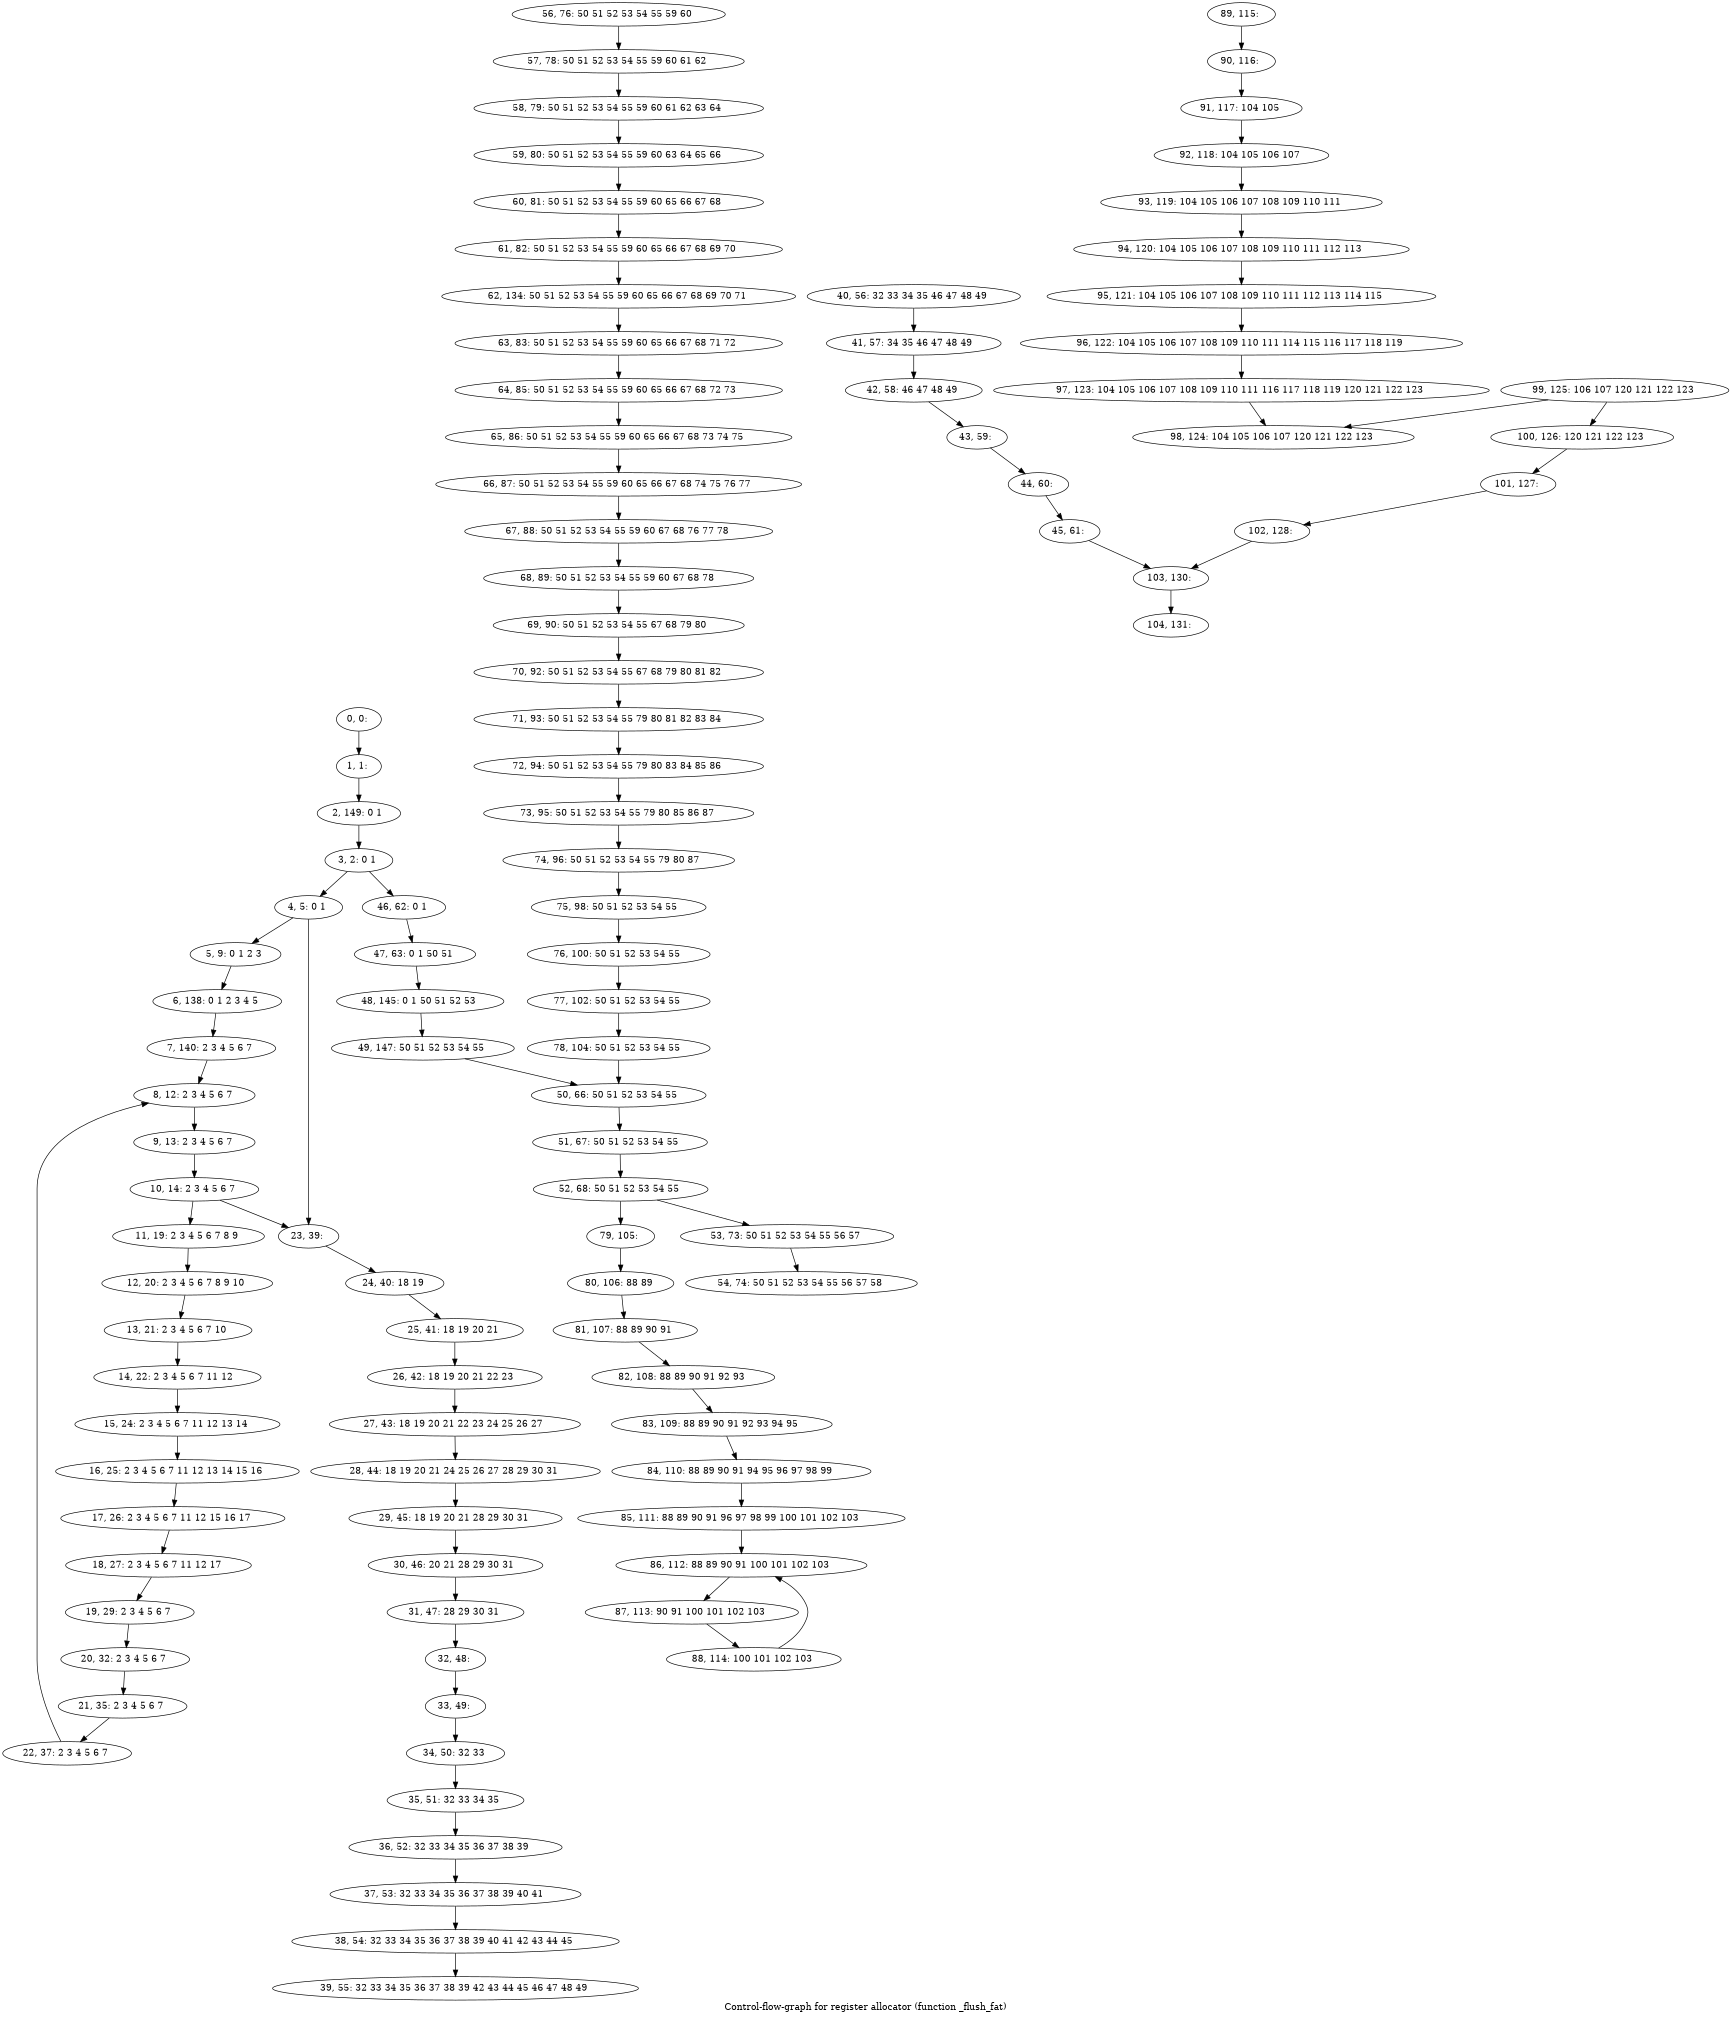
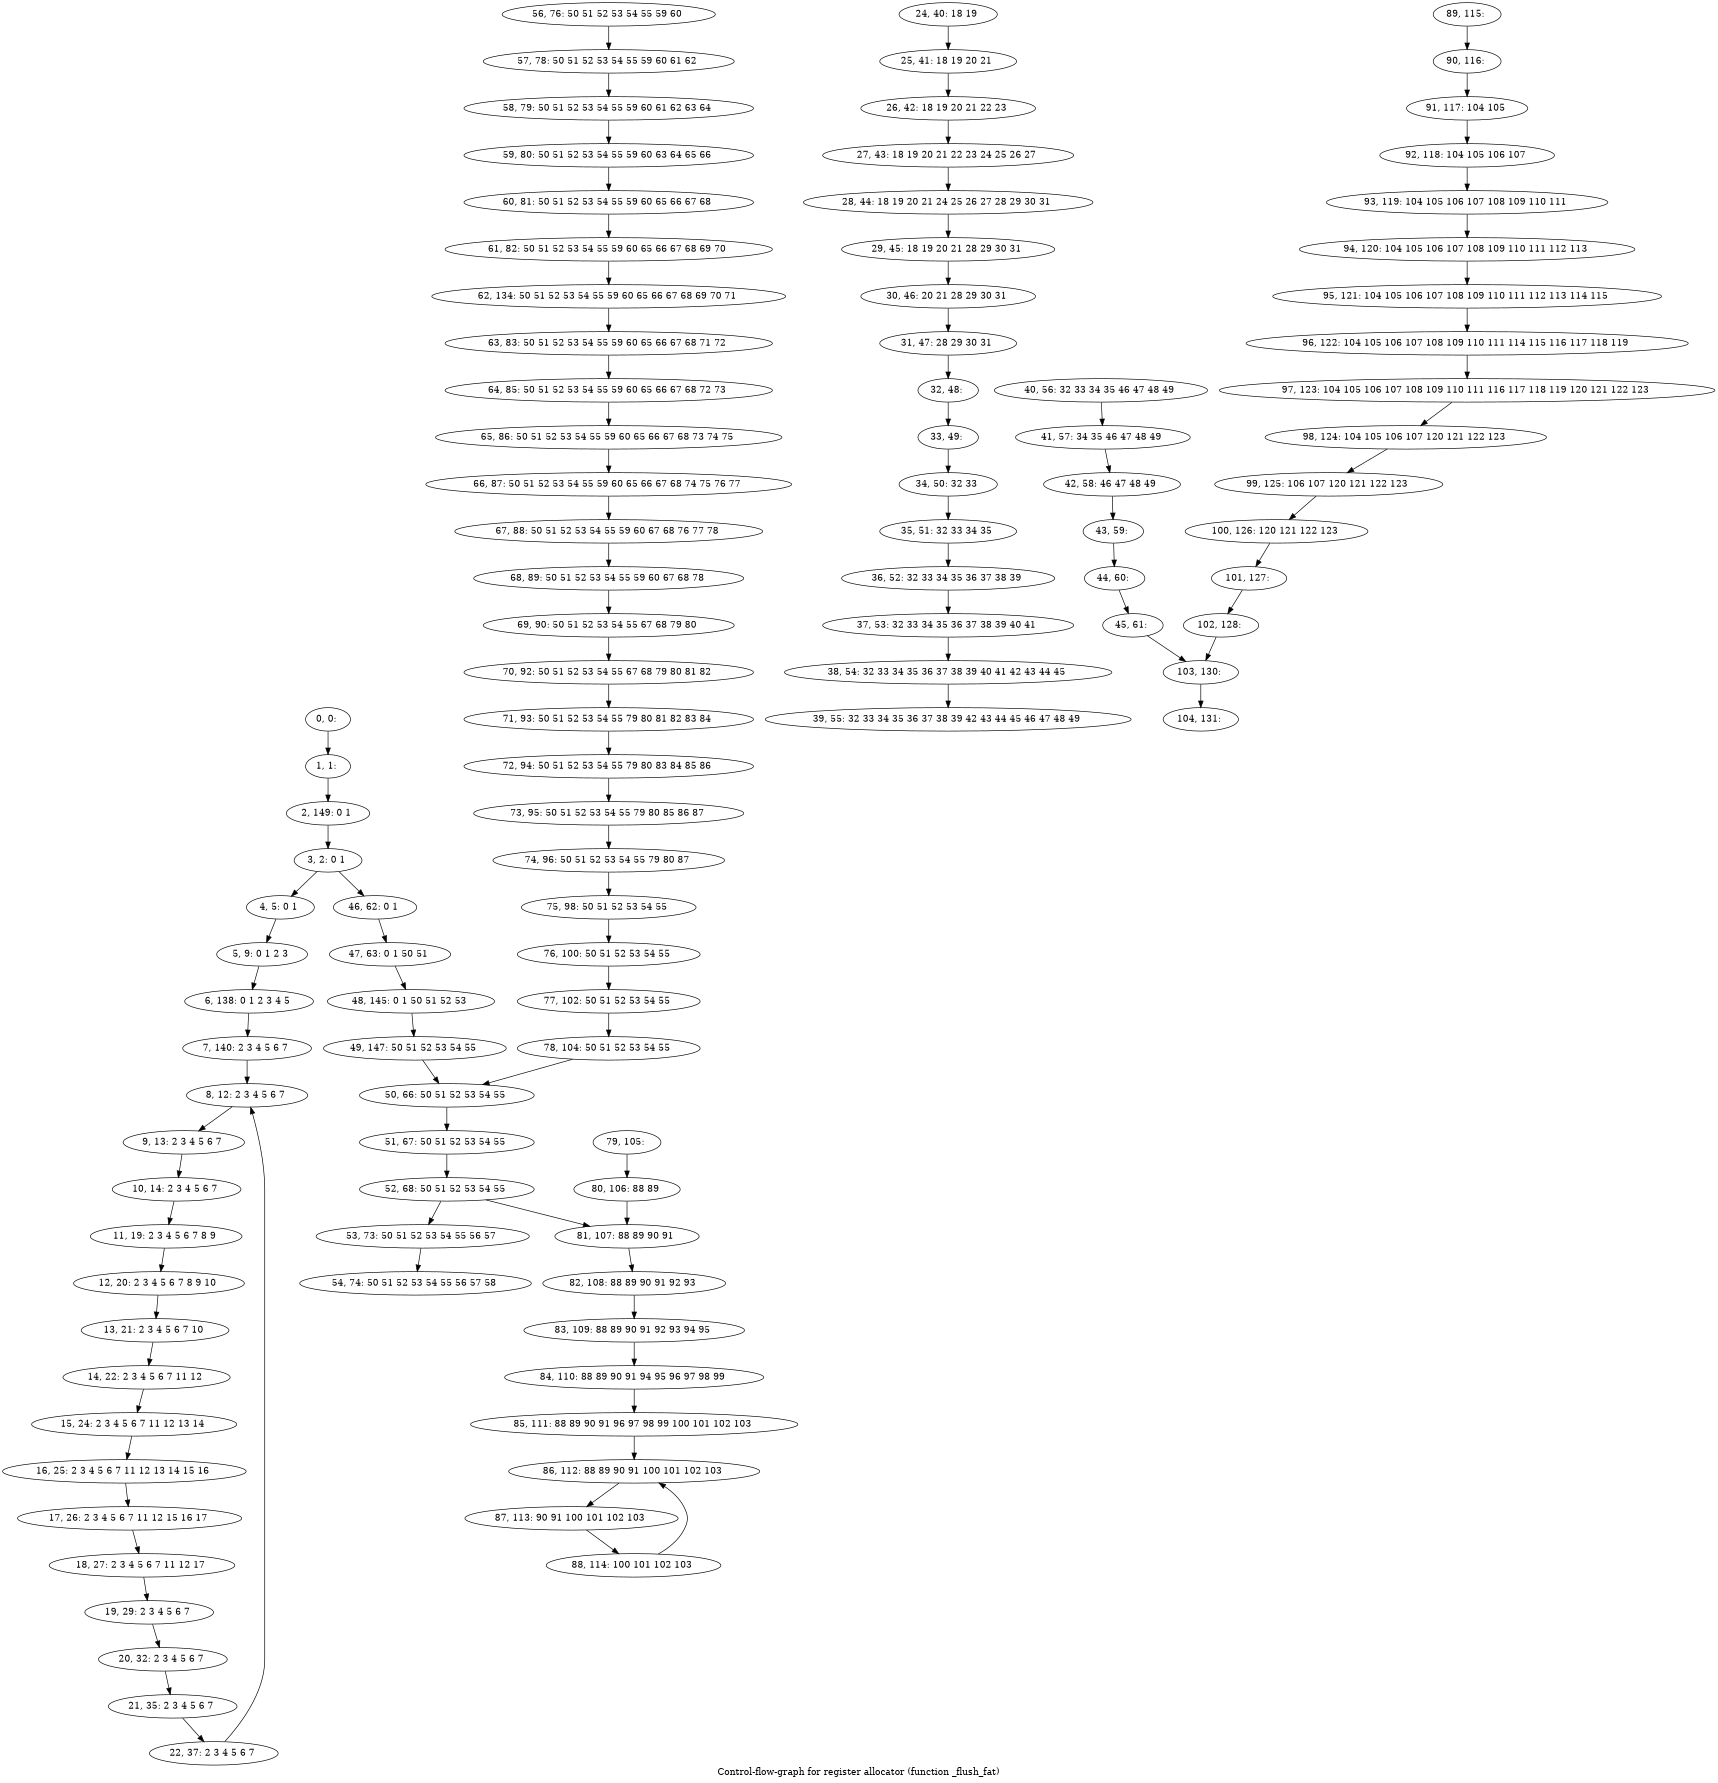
(1450, 413) -> (1370, 459)
(621, 1210) -> (535, 1212)
(309, 1236) -> none
